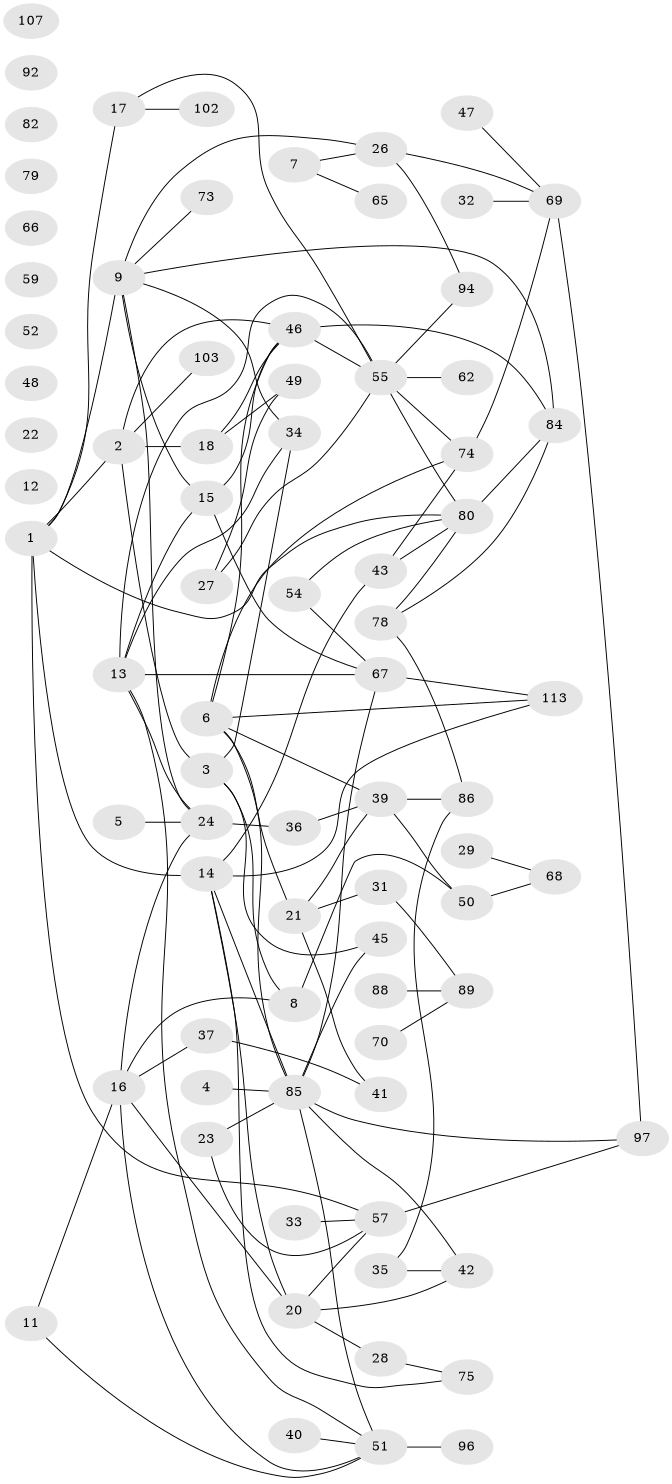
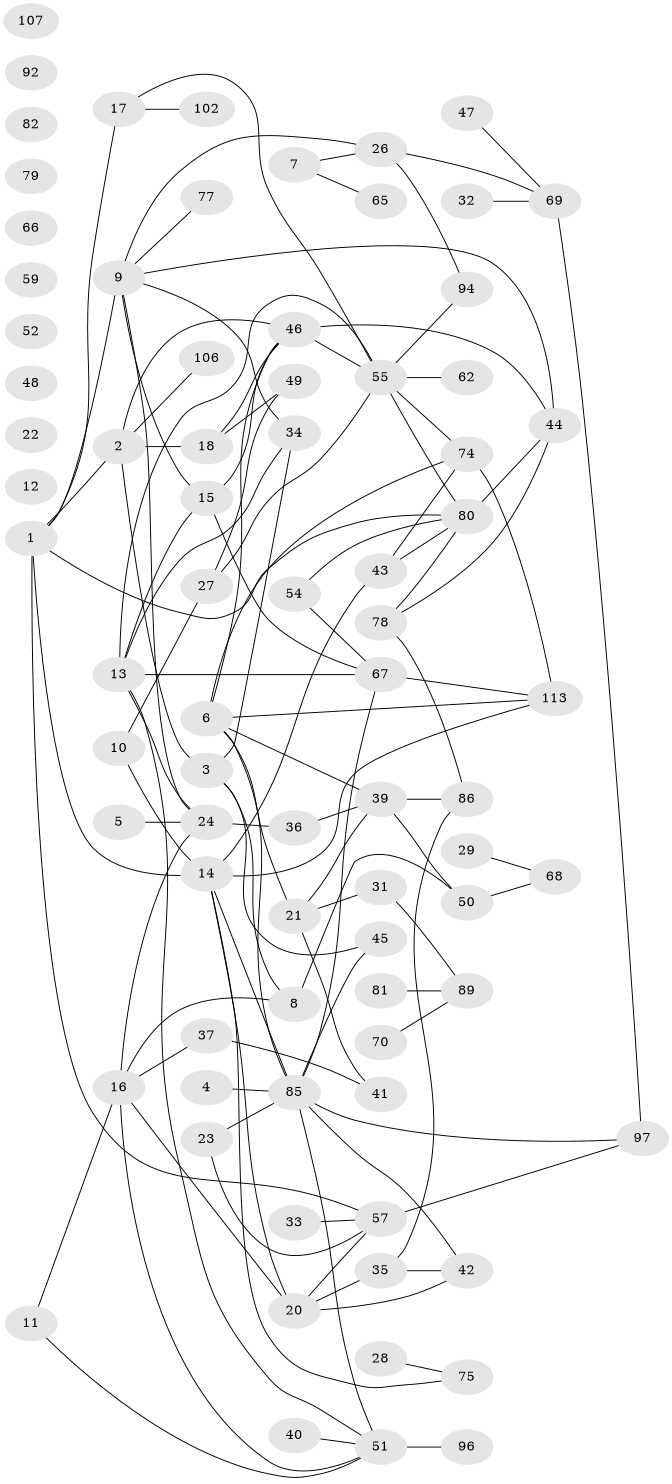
(207, 197) -> (207, 197)
(519, 330) -> (524, 572)
(207, 358) -> (207, 358)
(555, 426) -> (555, 426)
none -> (119, 748)
(381, 991) -> (381, 991)
(336, 1334) -> (342, 1289)
